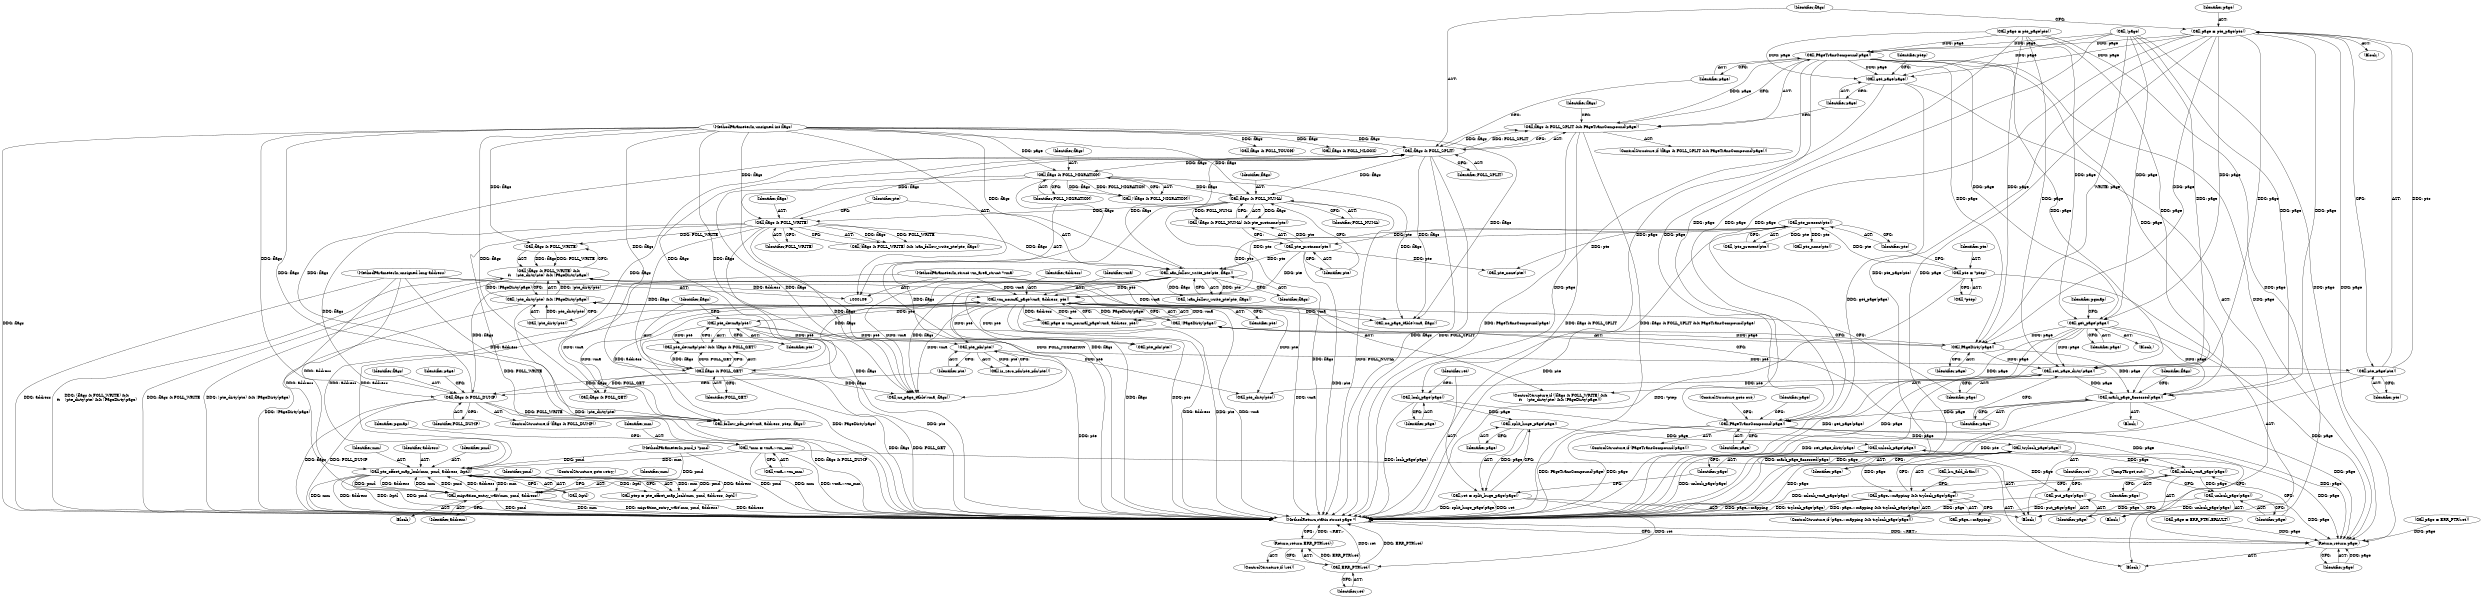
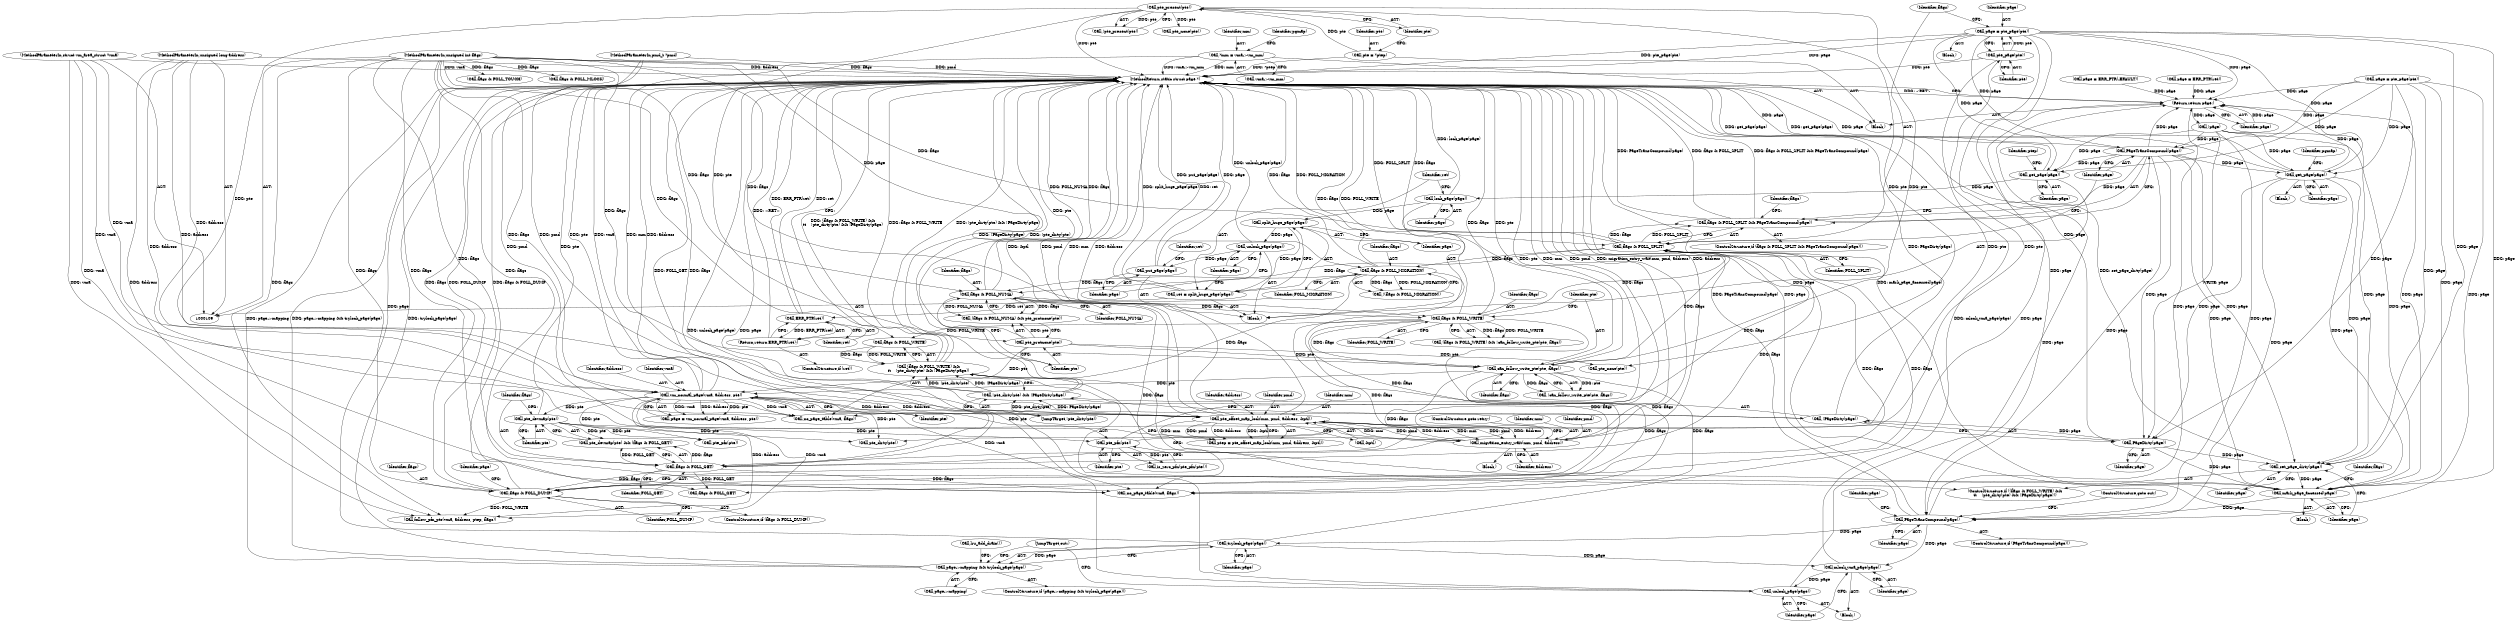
(2310, 261) -> (2193, 116)
(1965, 300) -> none
(547, 324) -> (1069, 419)
